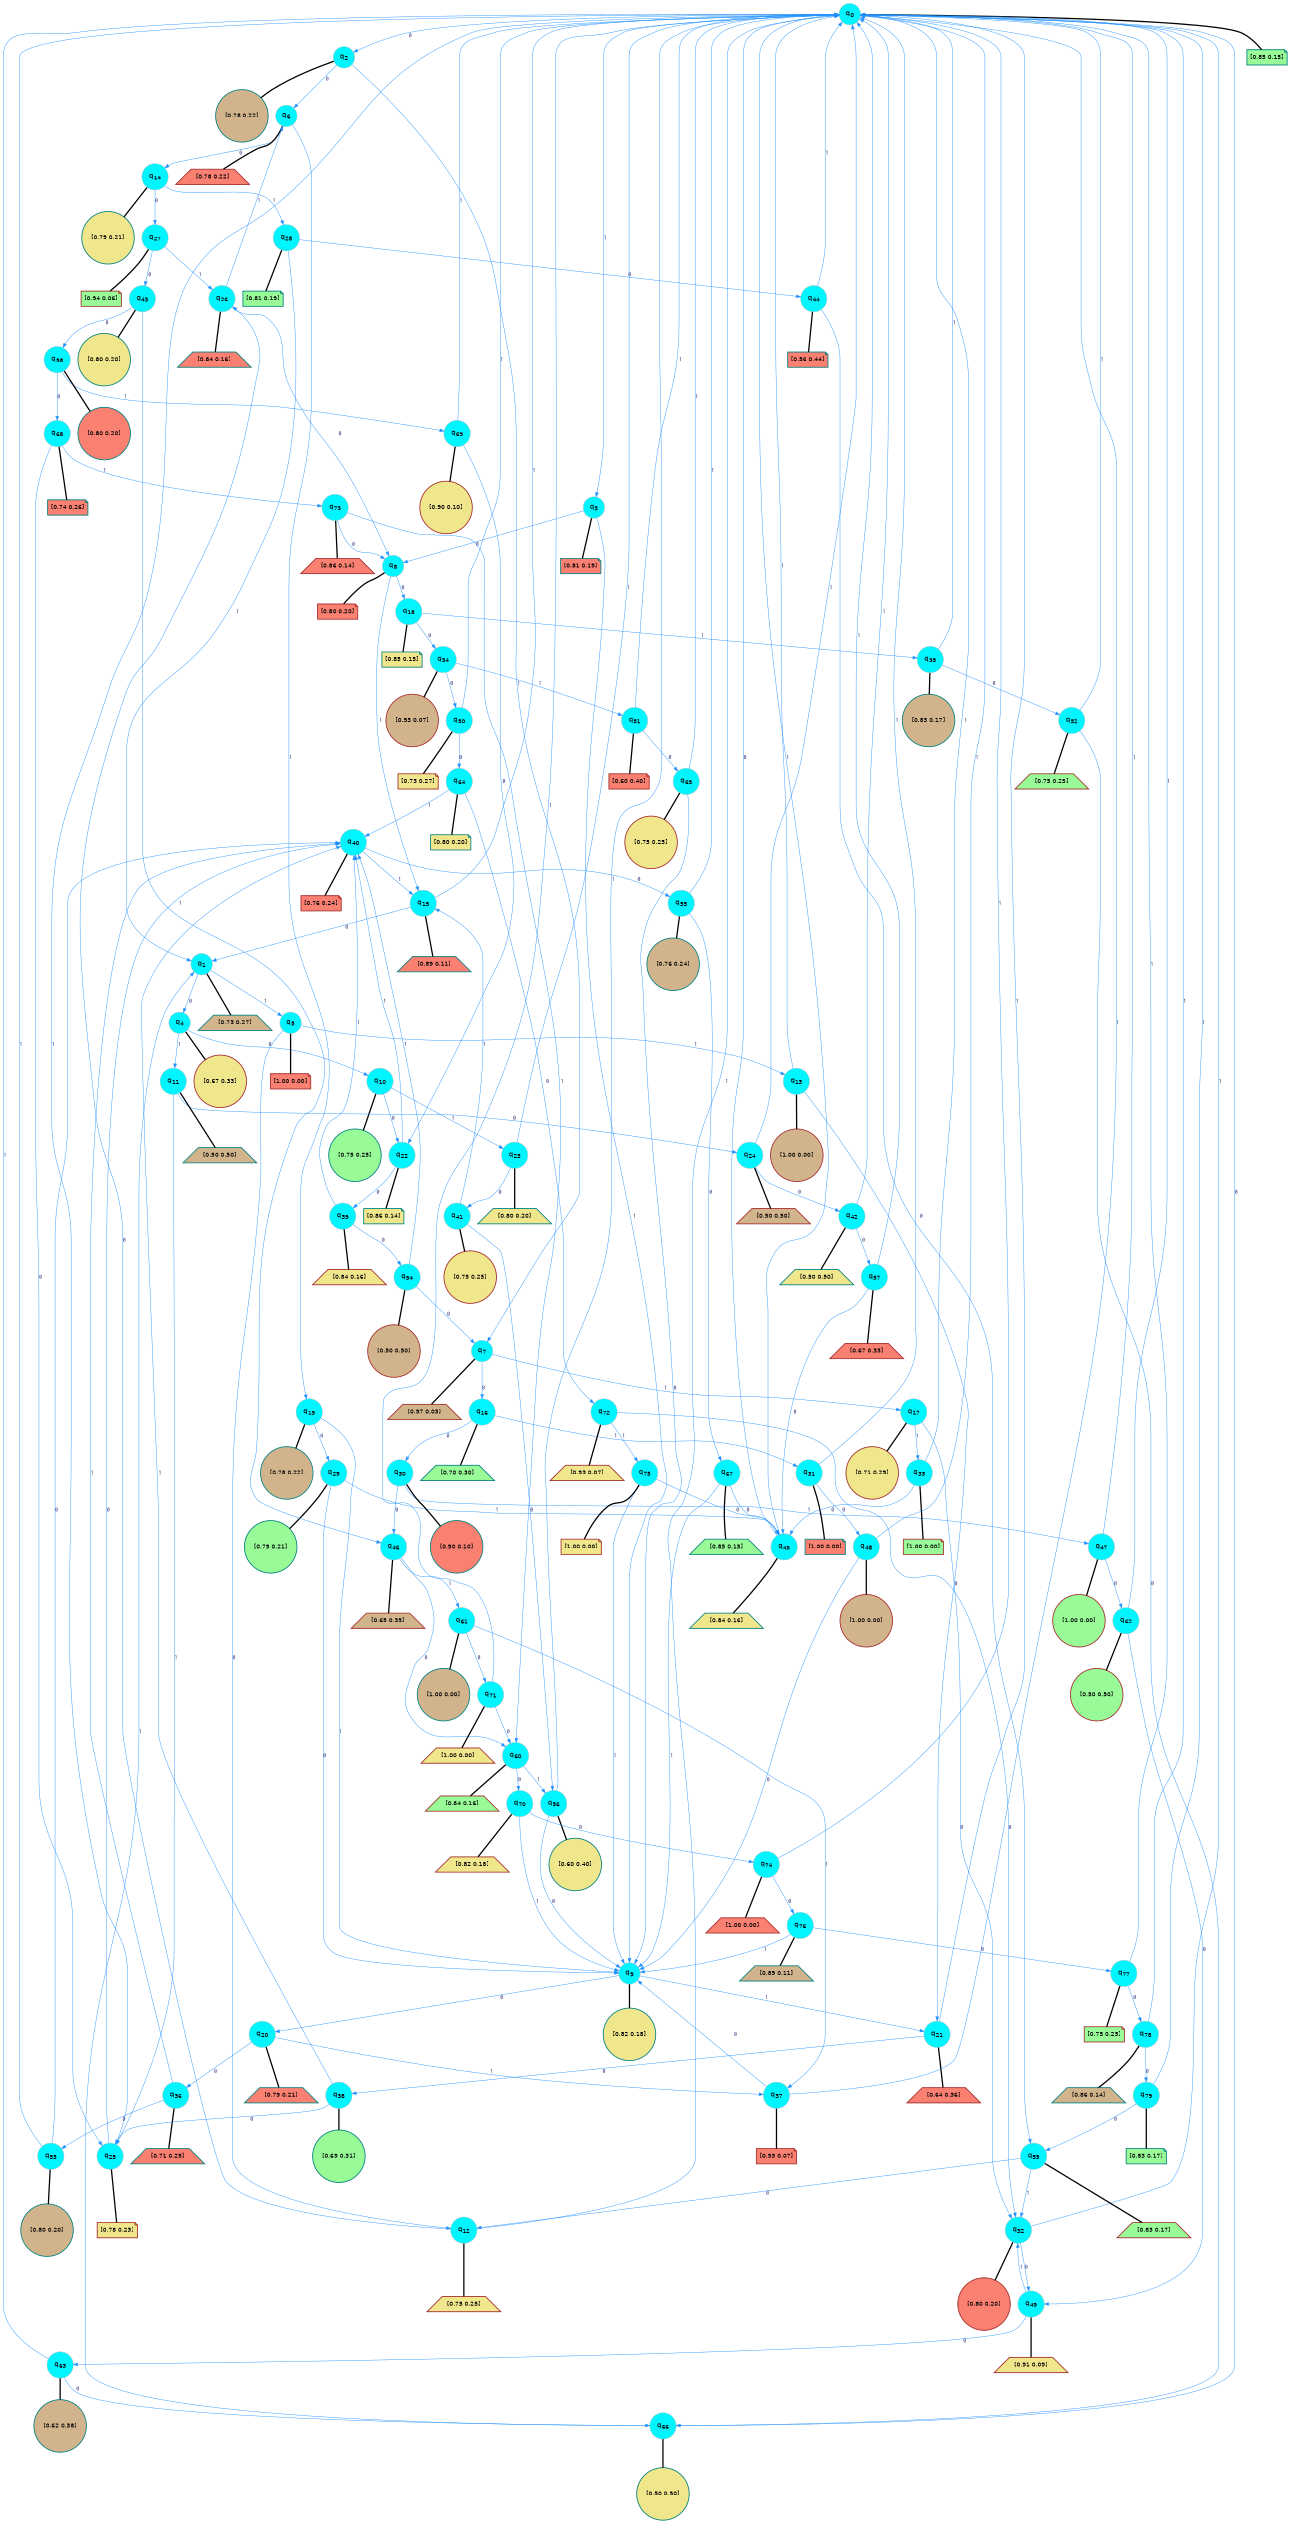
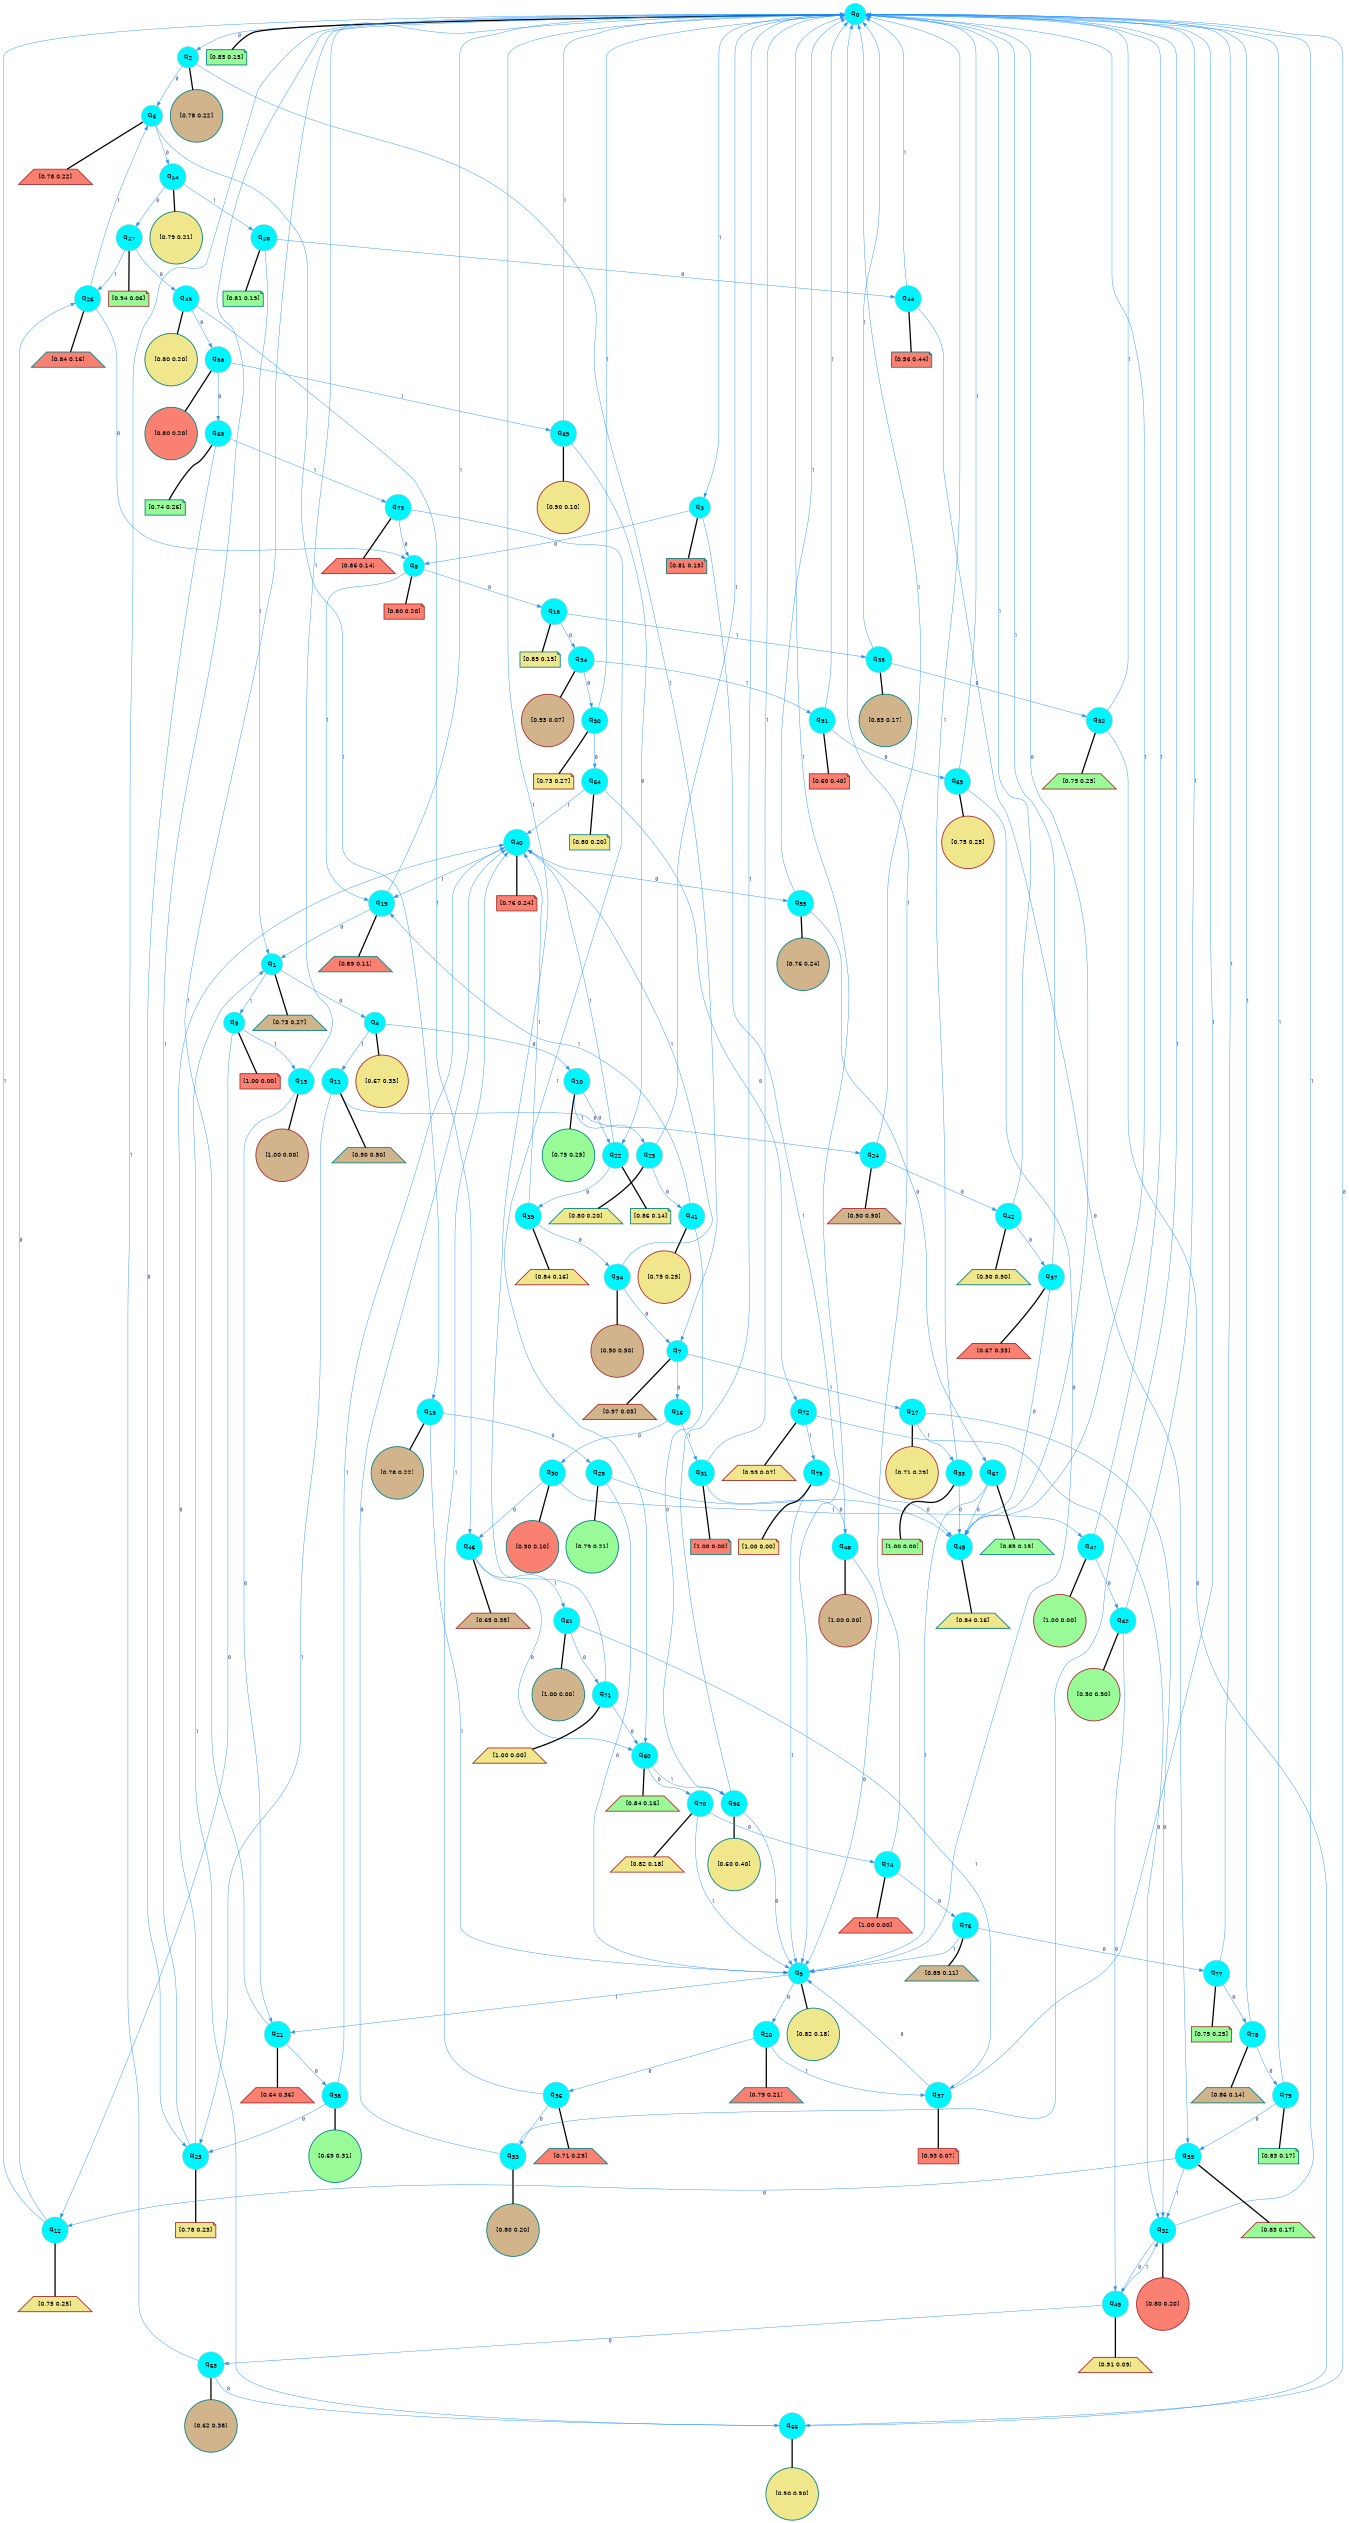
(68, 507) -> (165, 507)
(458, 1473) -> none
